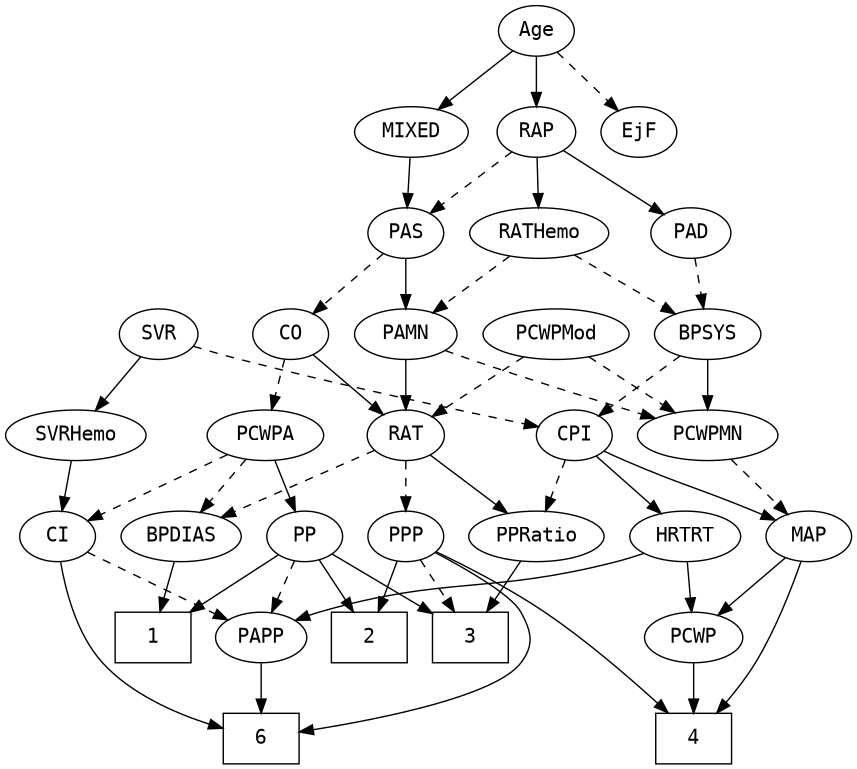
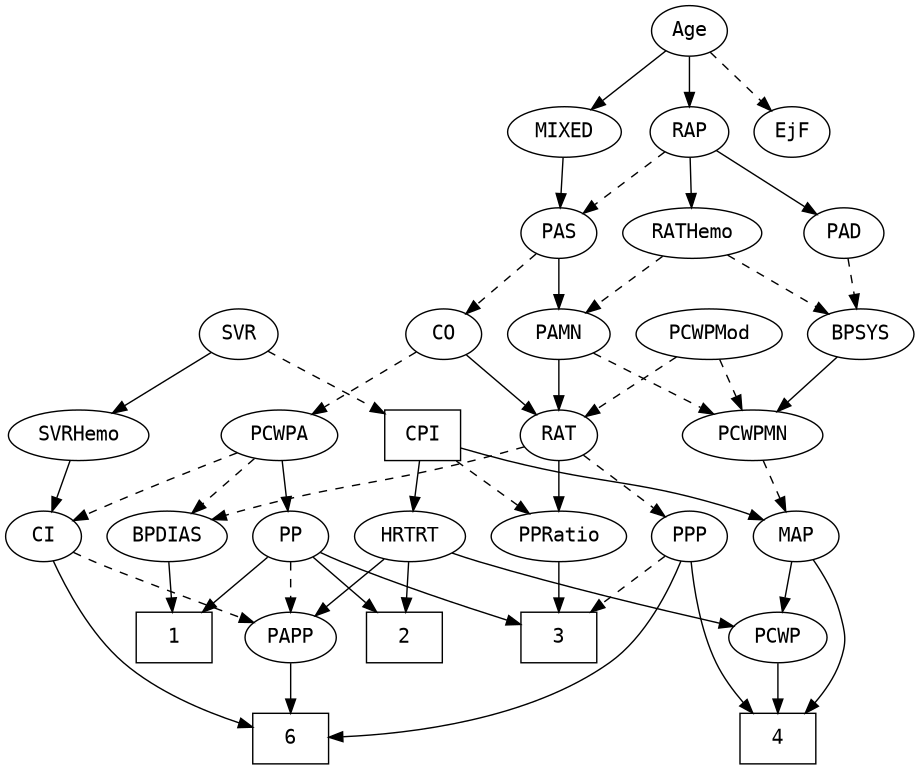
(645, 382) -> none
(574, 435) -> (423, 435)
(391, 579) -> (408, 577)
